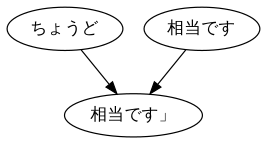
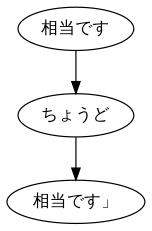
(172, 67) -> (76, 66)
